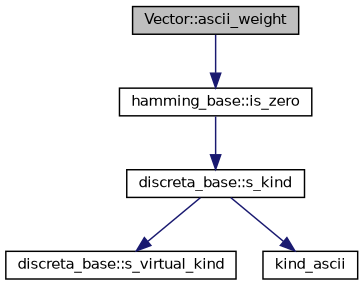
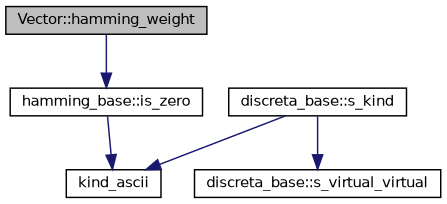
(216, 20) -> (106, 20)
(216, 135) -> (109, 135)
(121, 265) -> (318, 184)
